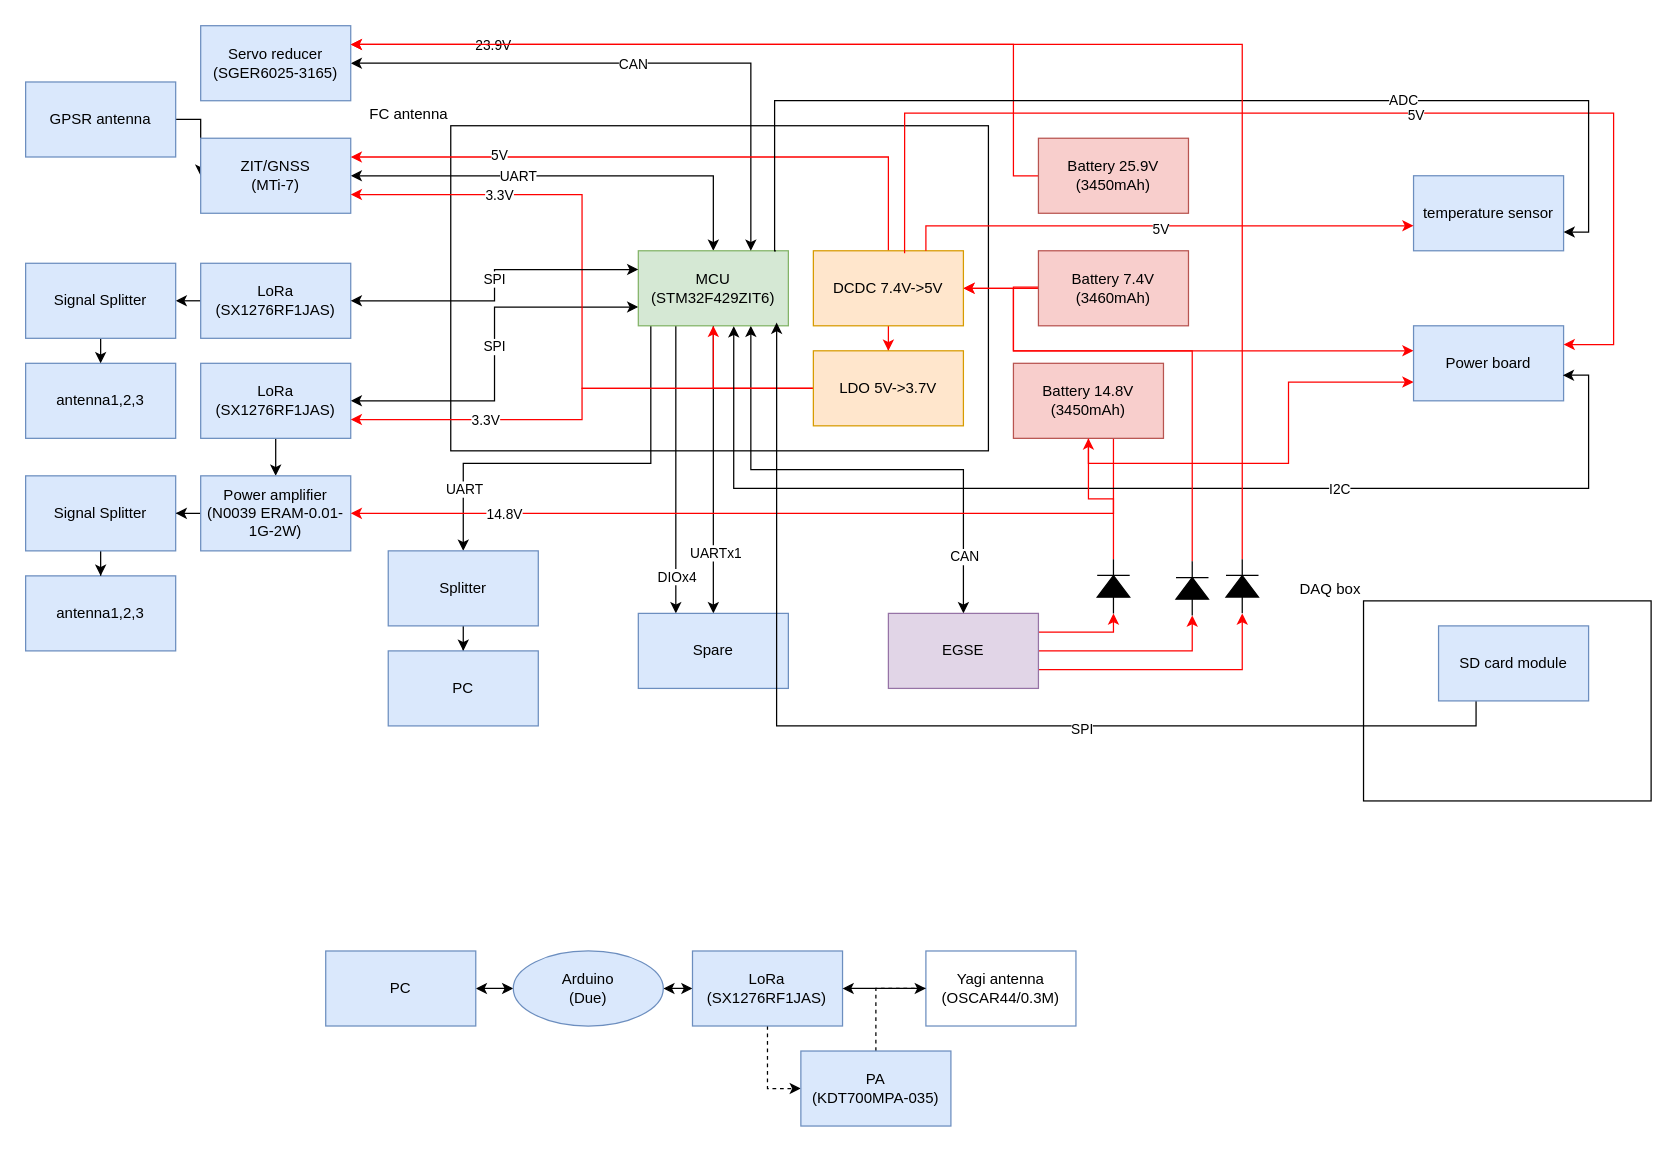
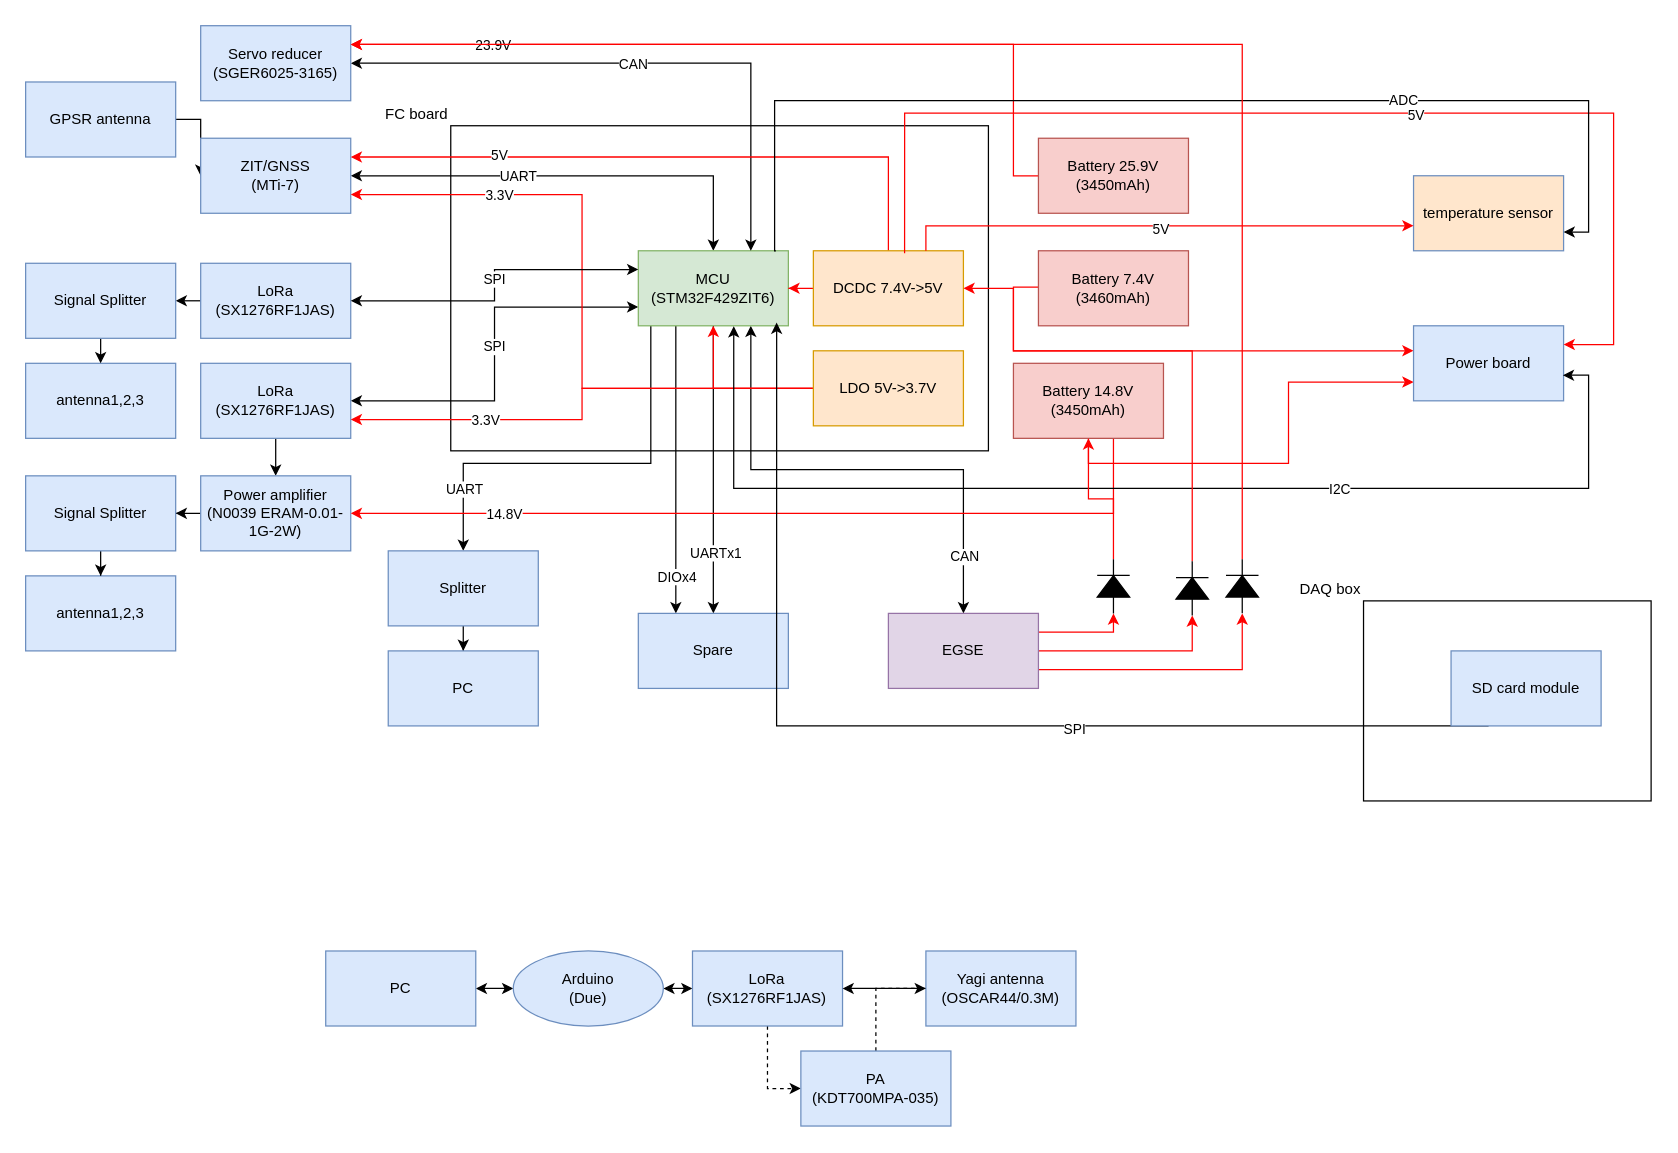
(408, 113) -> (416, 113)
(1488, 213) -> (1488, 213)
(1027, 288) -> none
(888, 343) -> (796, 288)
(1513, 663) -> (1526, 688)
(1001, 988) -> (1001, 988)
